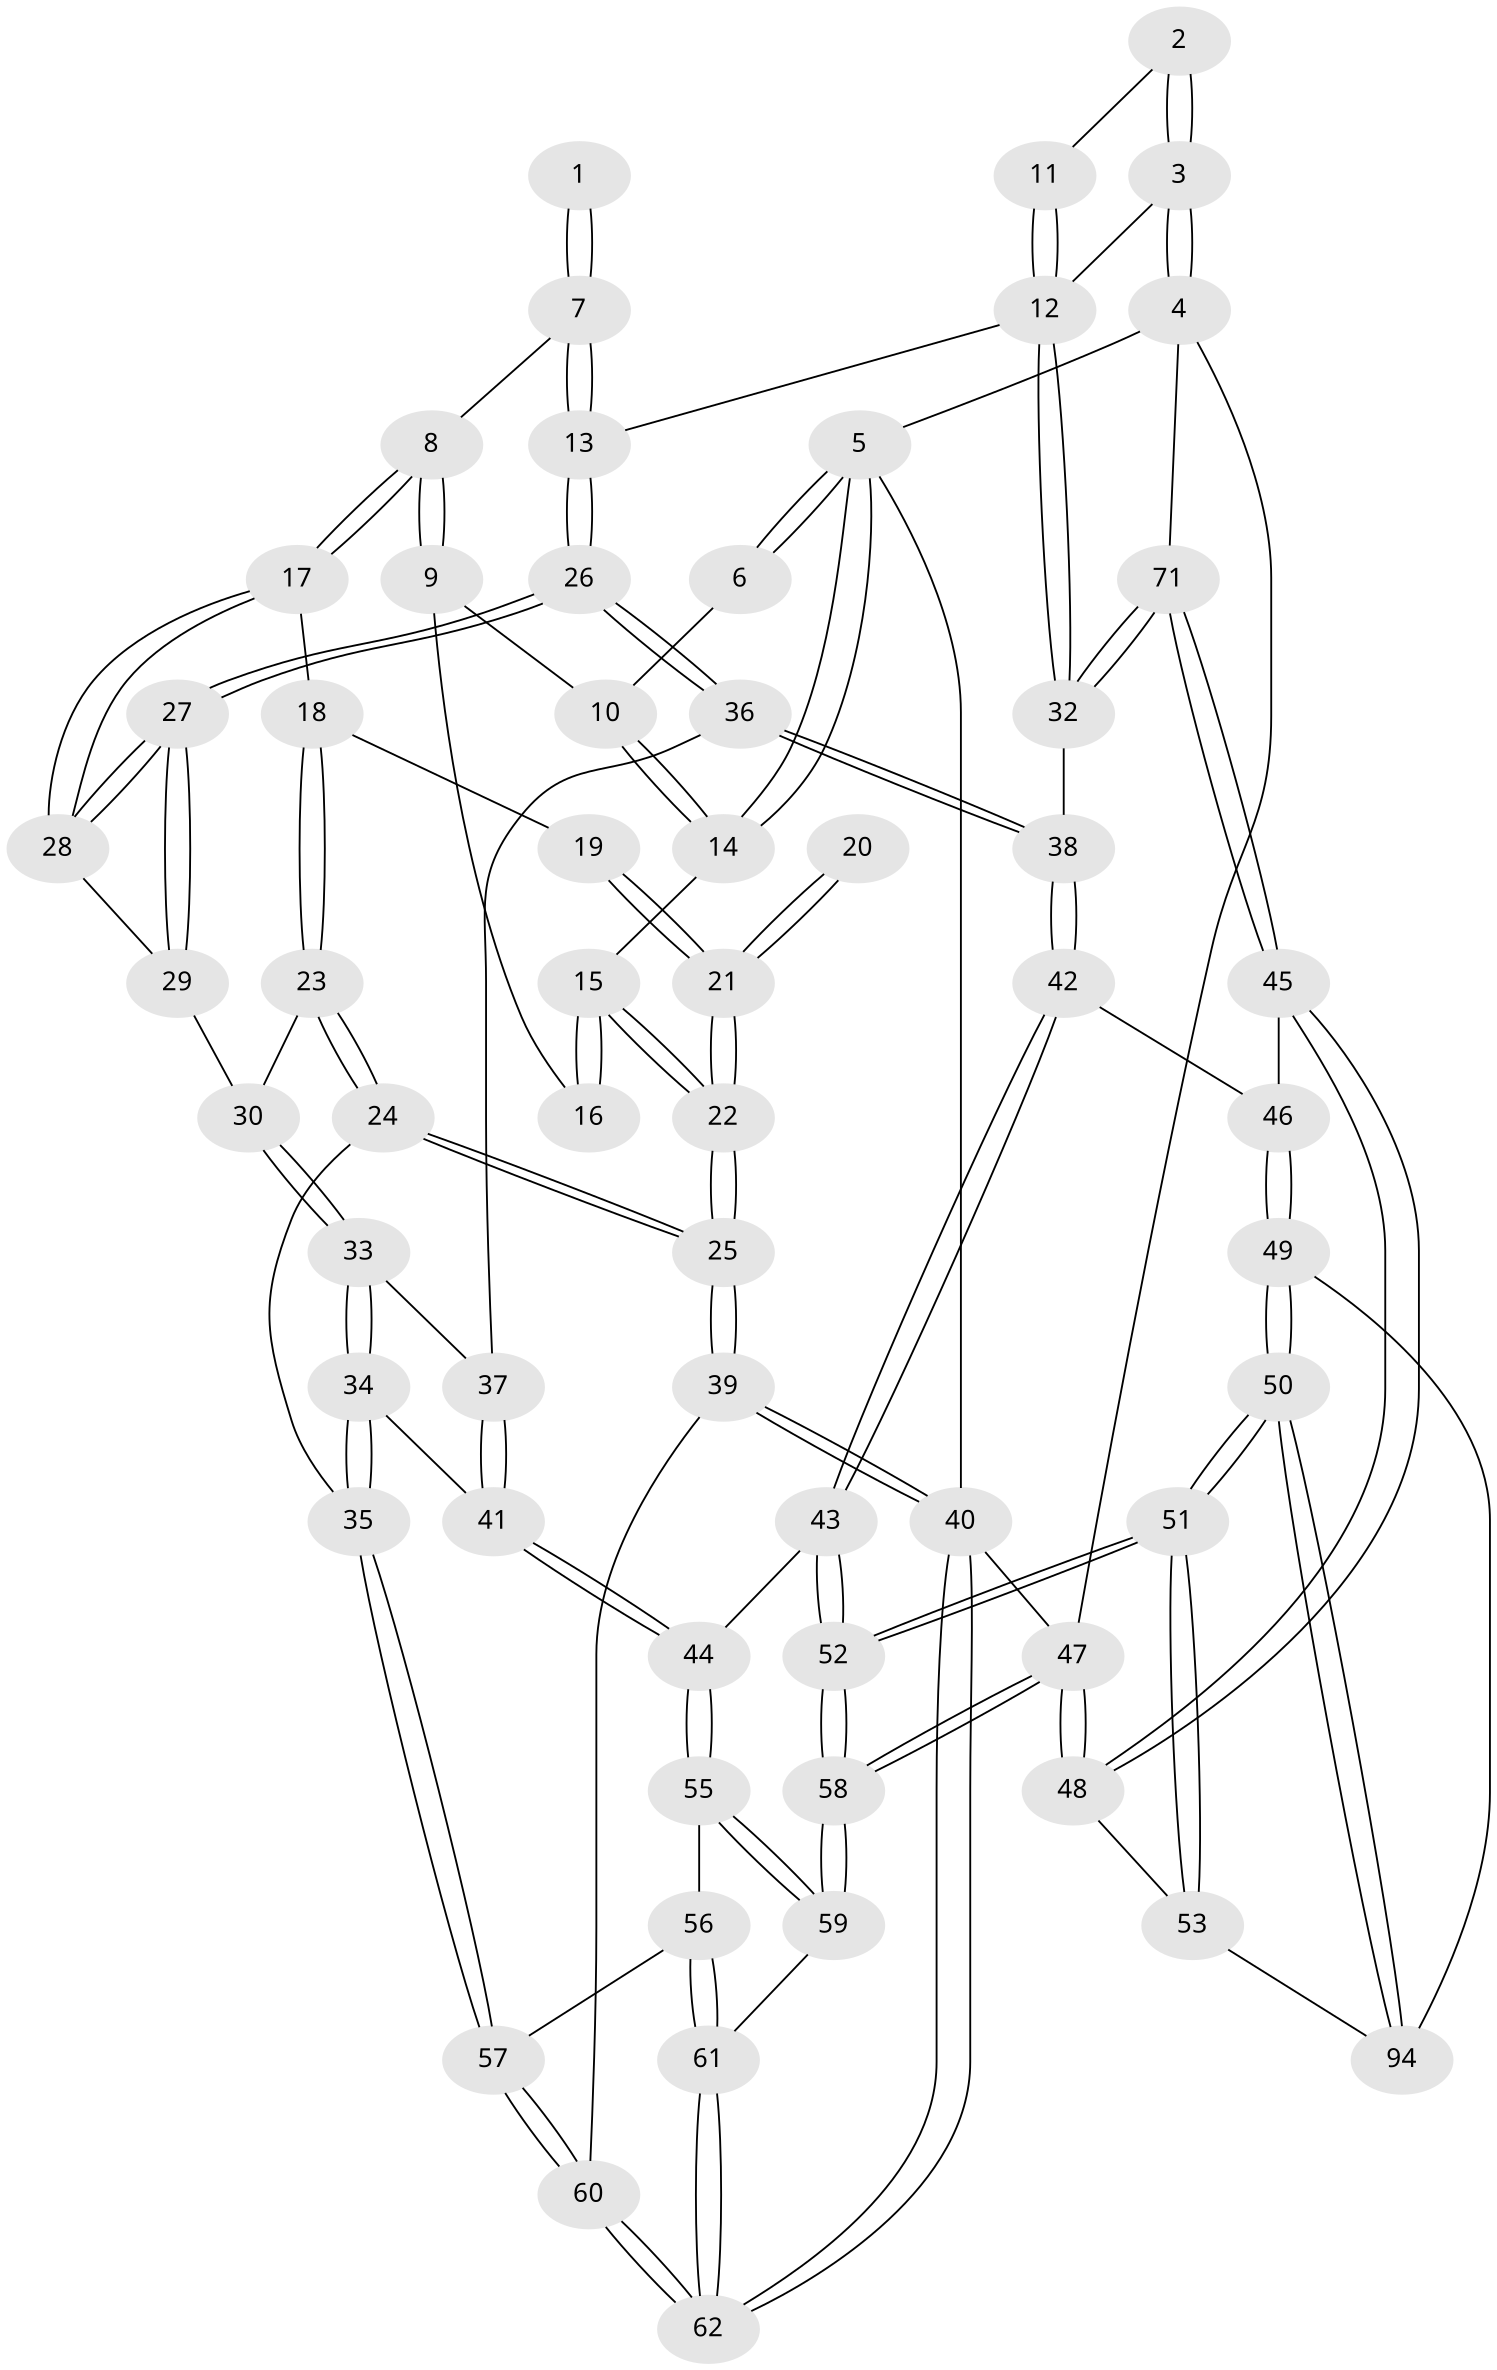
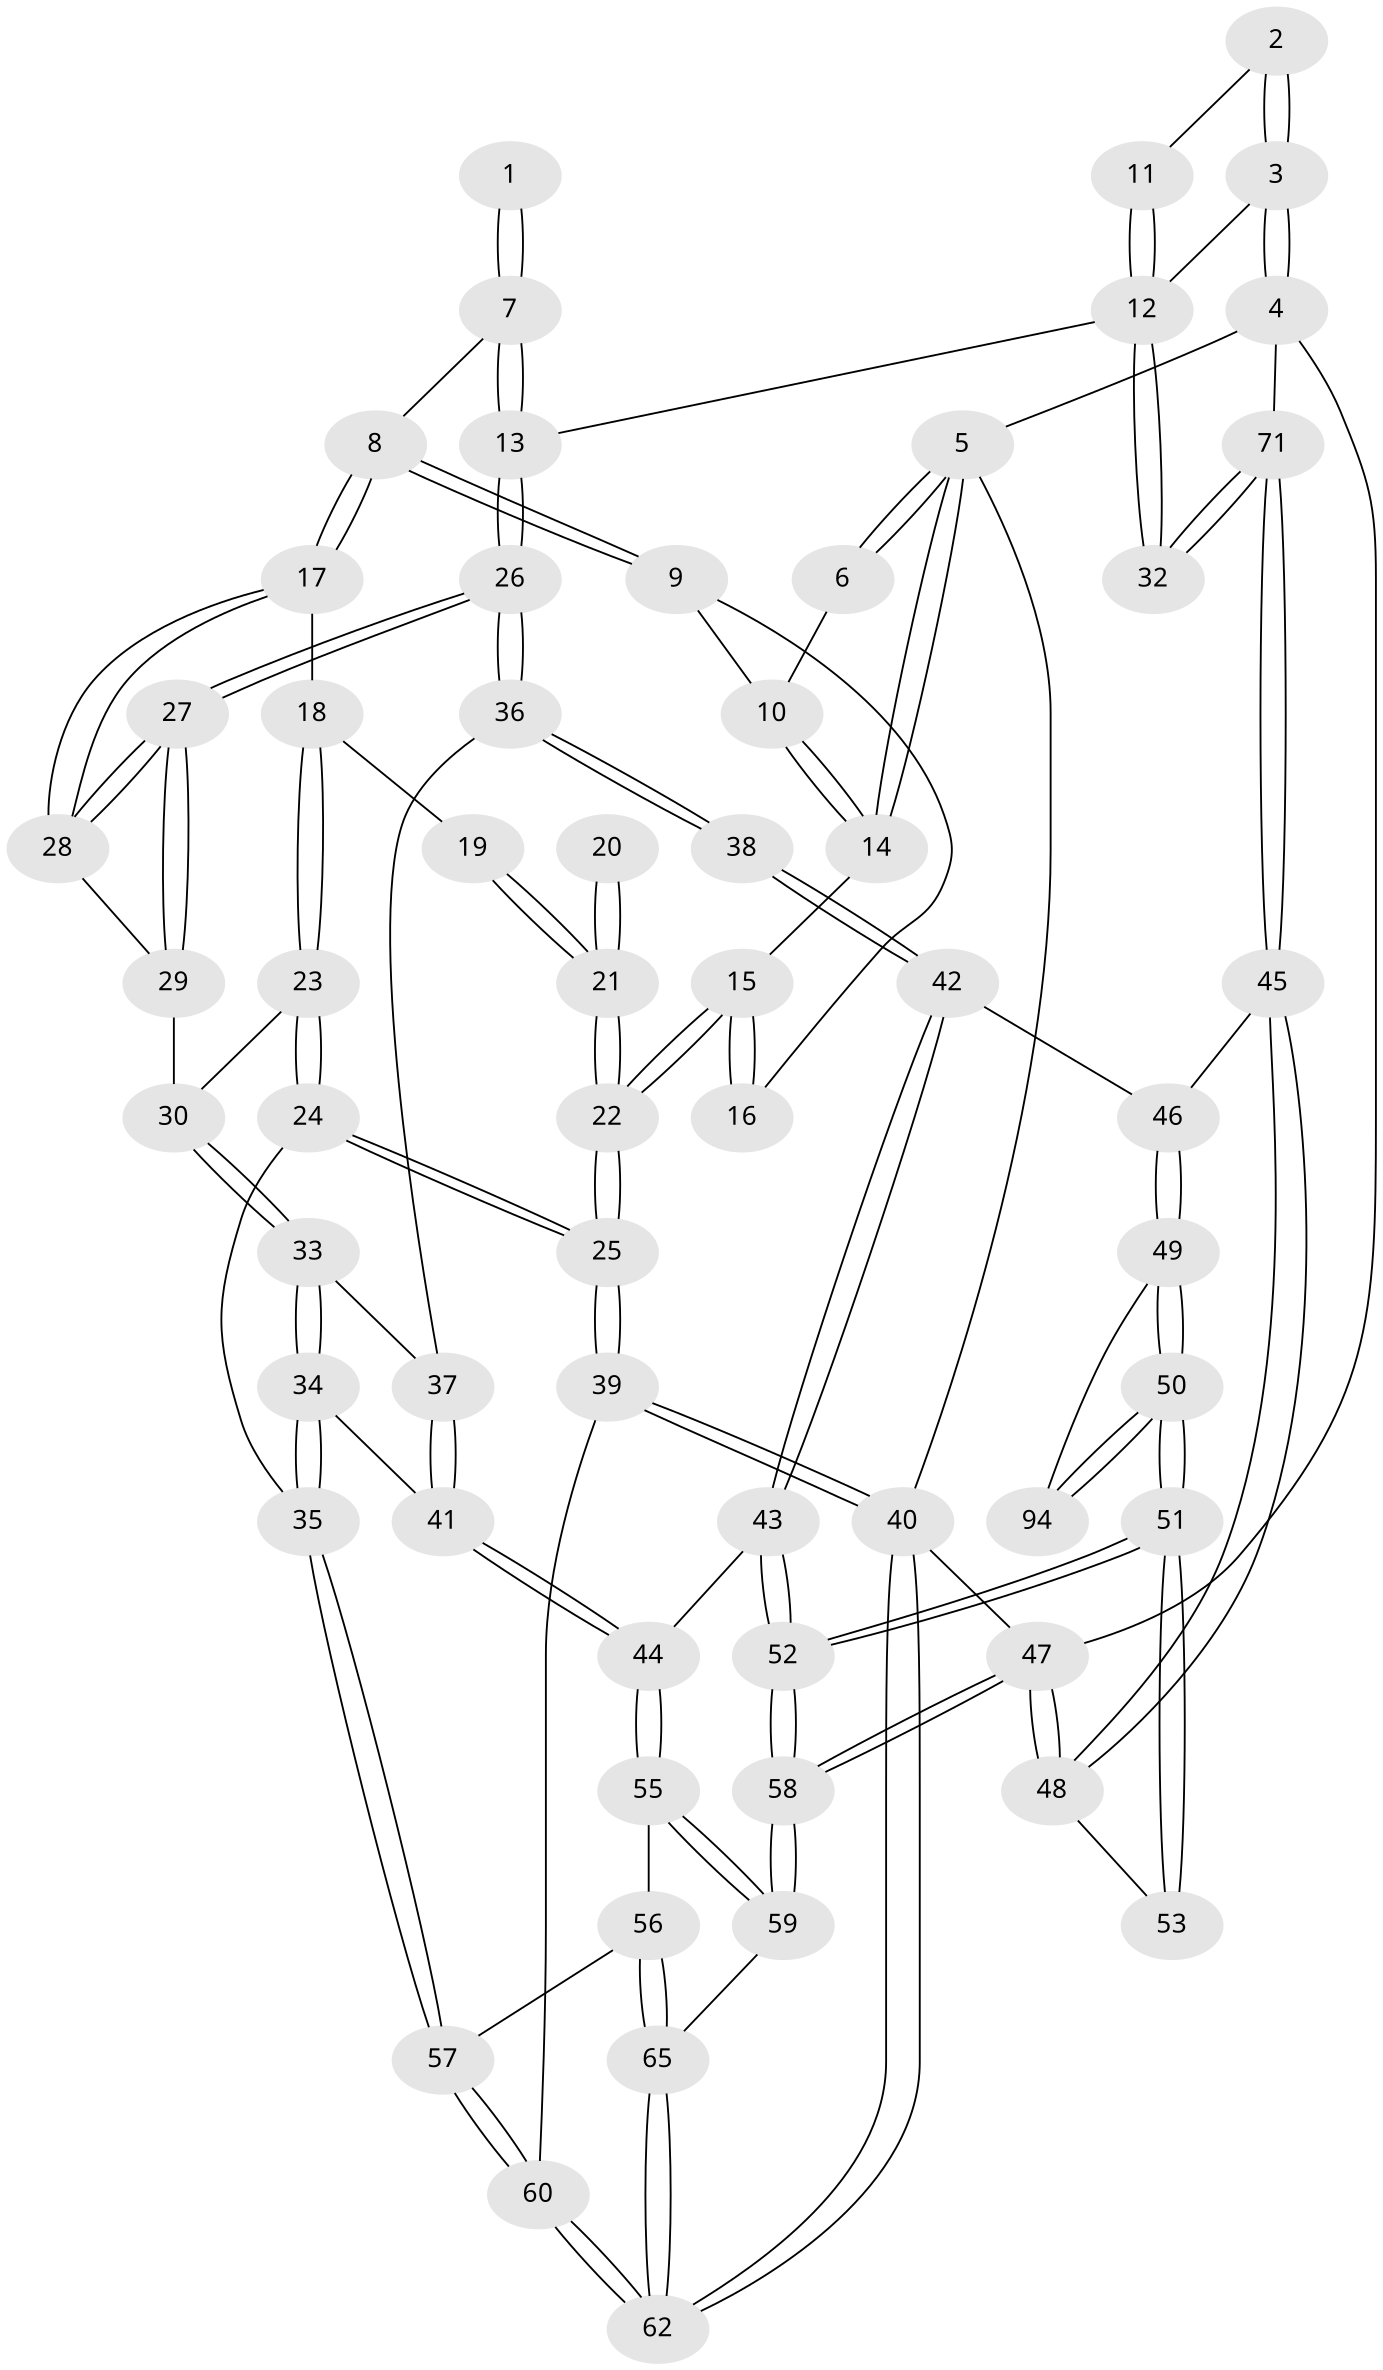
(1064, 782) -> none
(1297, 1993) -> none
(709, 2060) -> (658, 2060)
